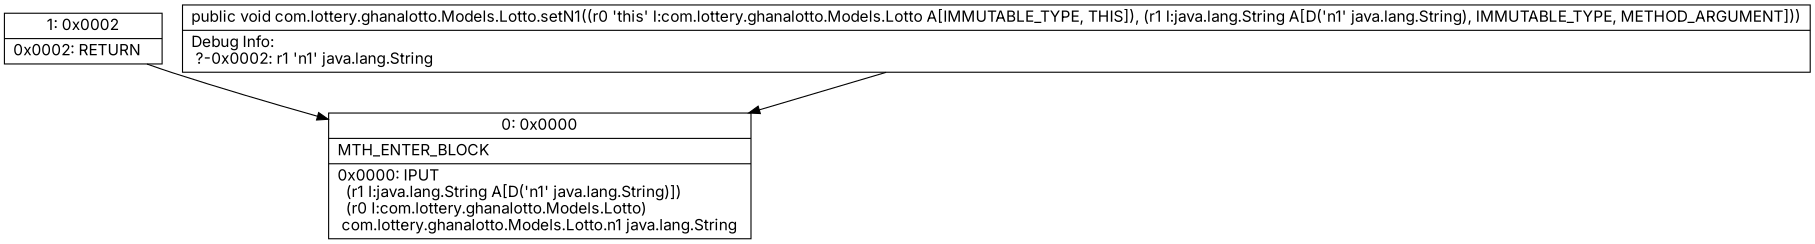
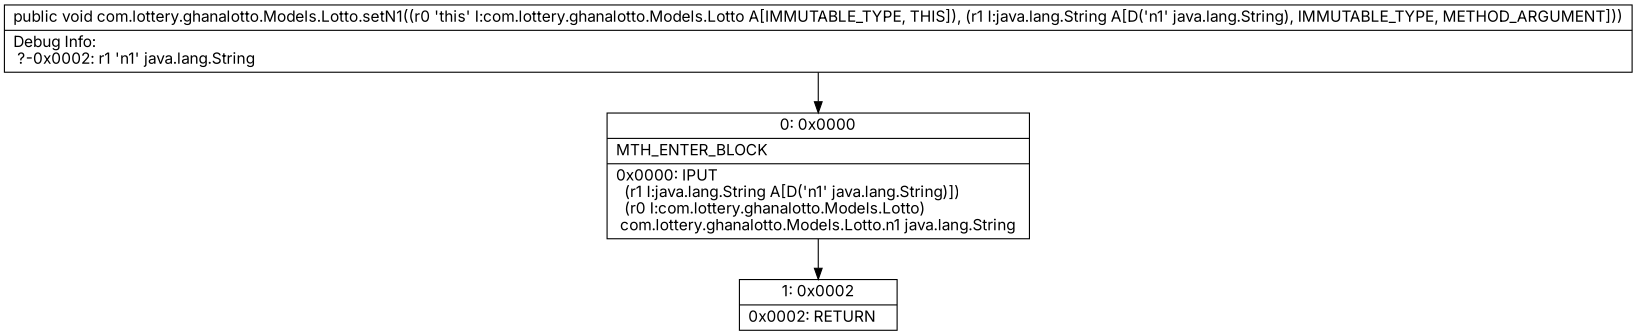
(232, 91) -> (818, 253)
